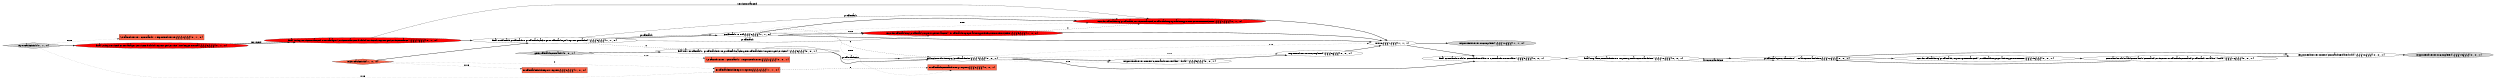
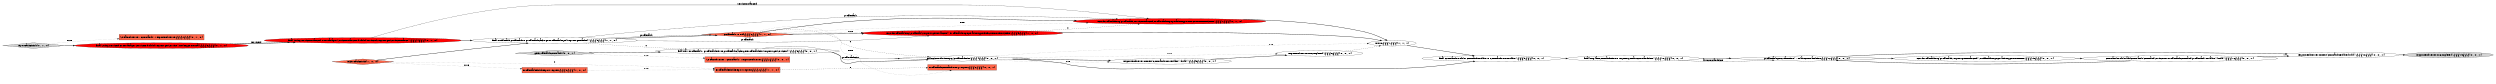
(747, 34) -> (747, 34)
(1074, 40) -> none
(1492, 43) -> none
(1362, 49) -> (1362, 49)
(374, 77) -> (650, 70)
